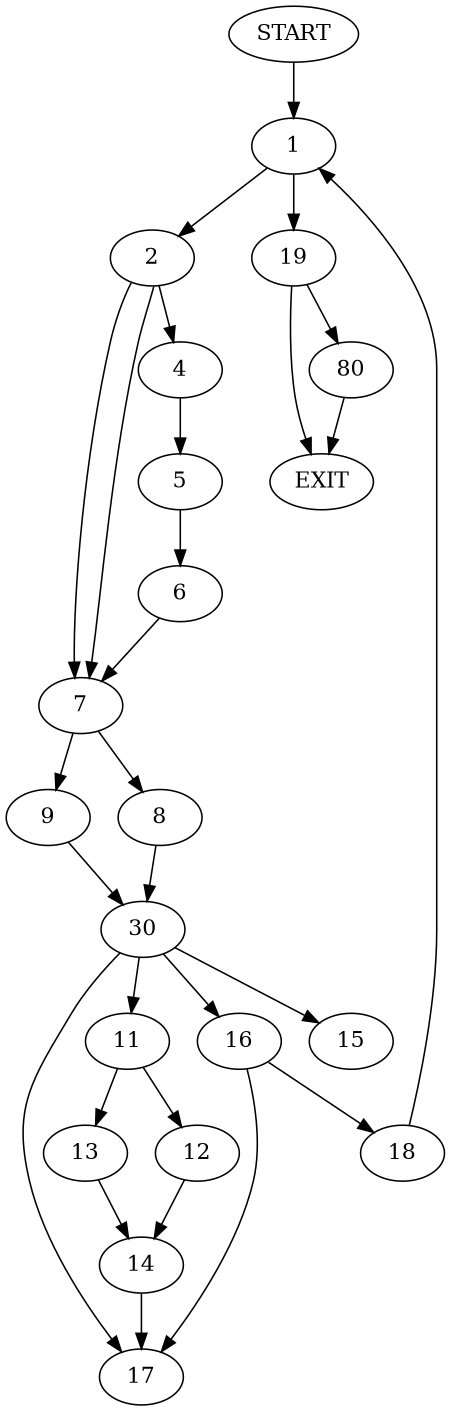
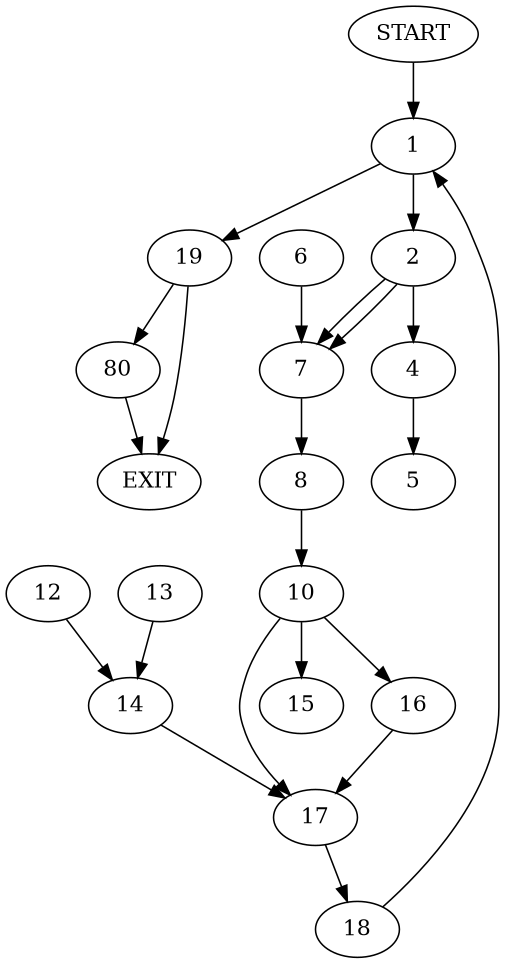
(180, 530) -> none
(48, 817) -> none
(143, 929) -> (302, 594)
(127, 1041) -> none
(315, 1093) -> (334, 866)
